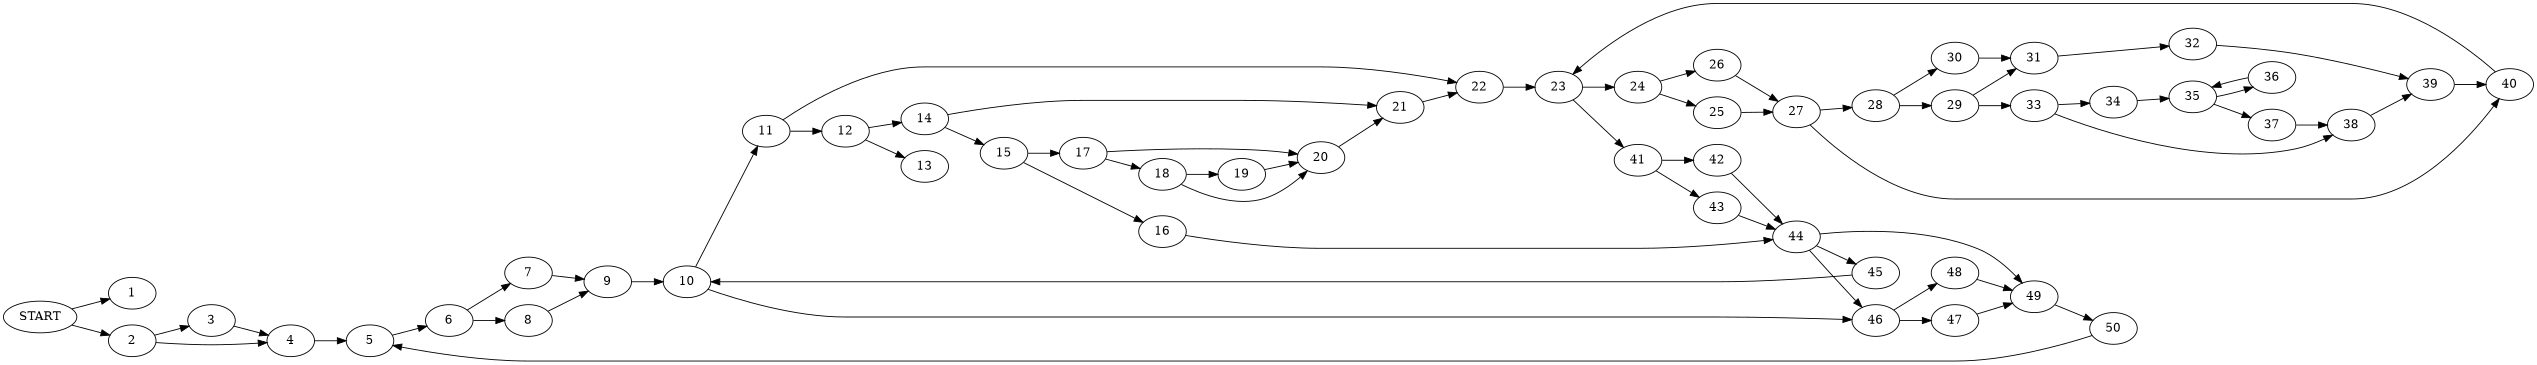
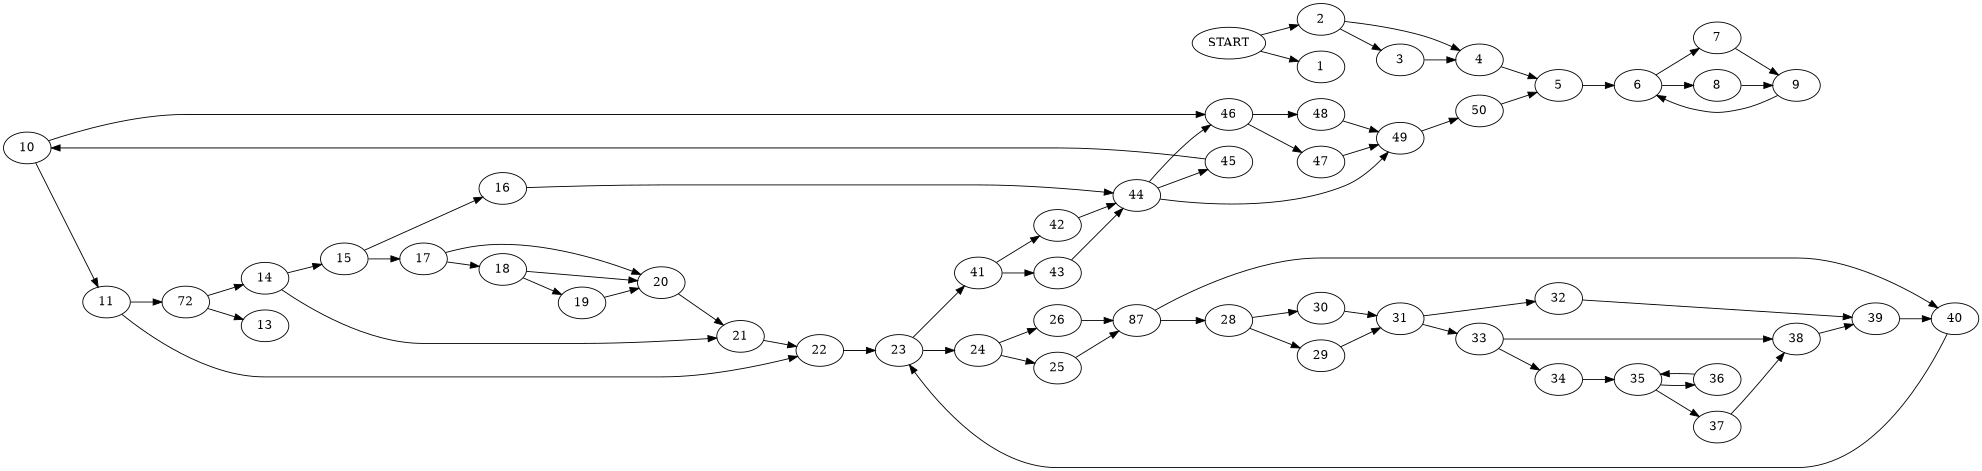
(1990, 106) -> (1436, 328)
(1797, 112) -> (1137, 321)
(846, 131) -> (186, 302)
(643, 282) -> (1722, 112)
